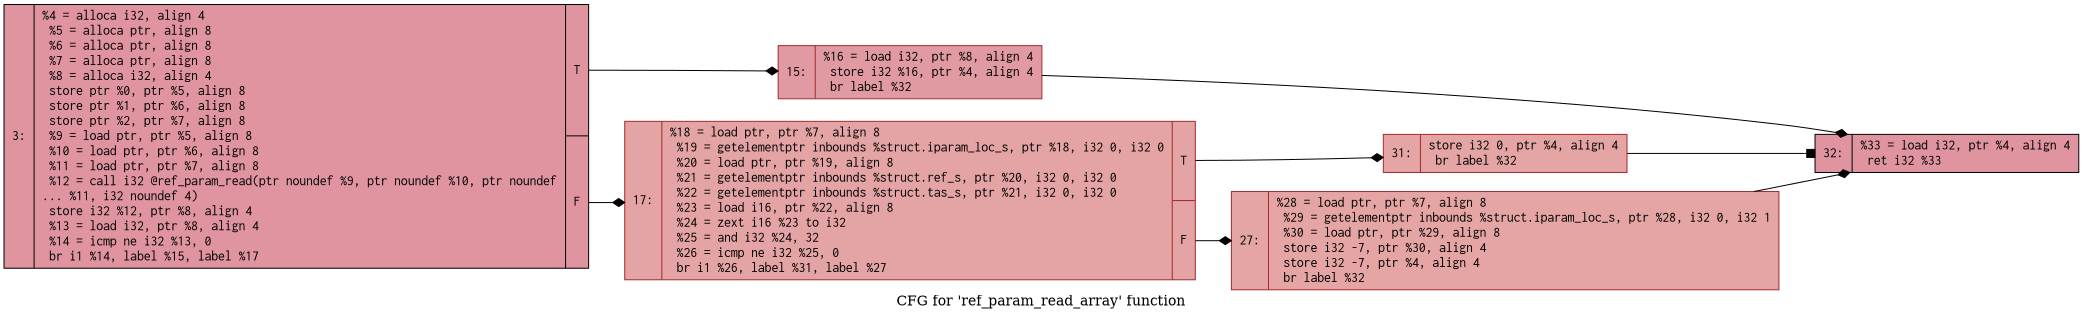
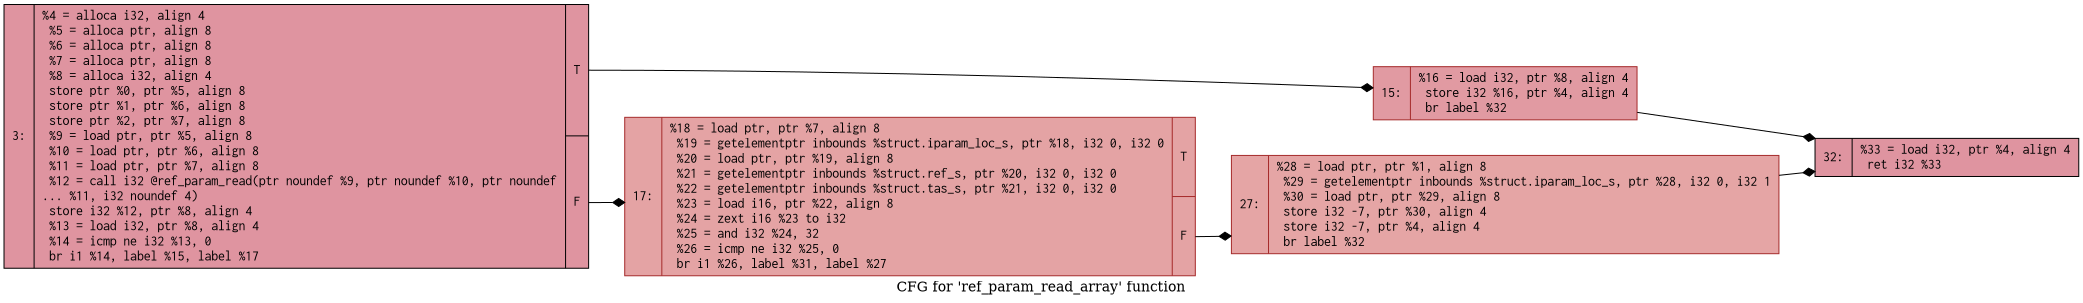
(1505, 153) -> none
(1382, 203) -> (1382, 166)
